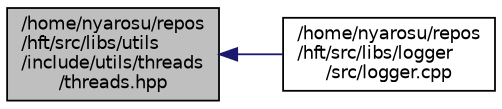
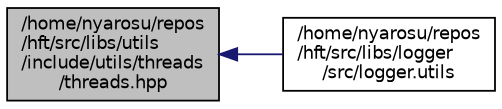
(389, 54) -> (389, 54)
